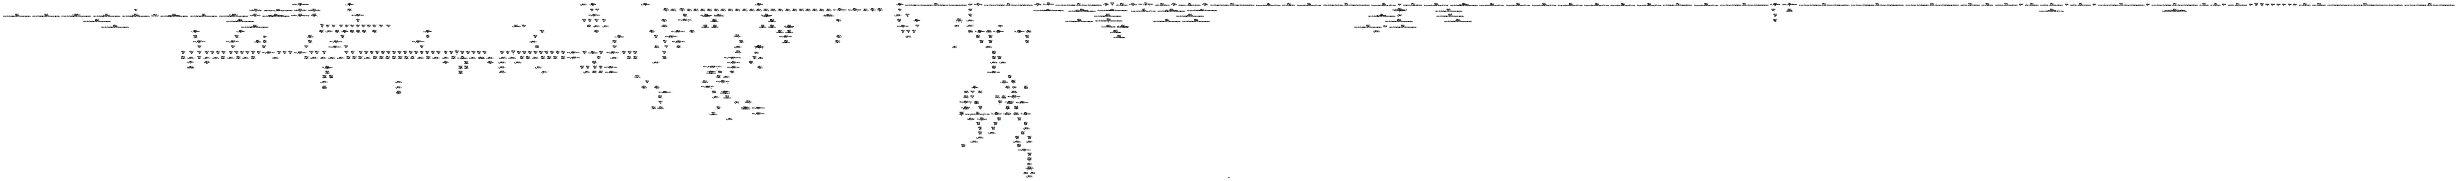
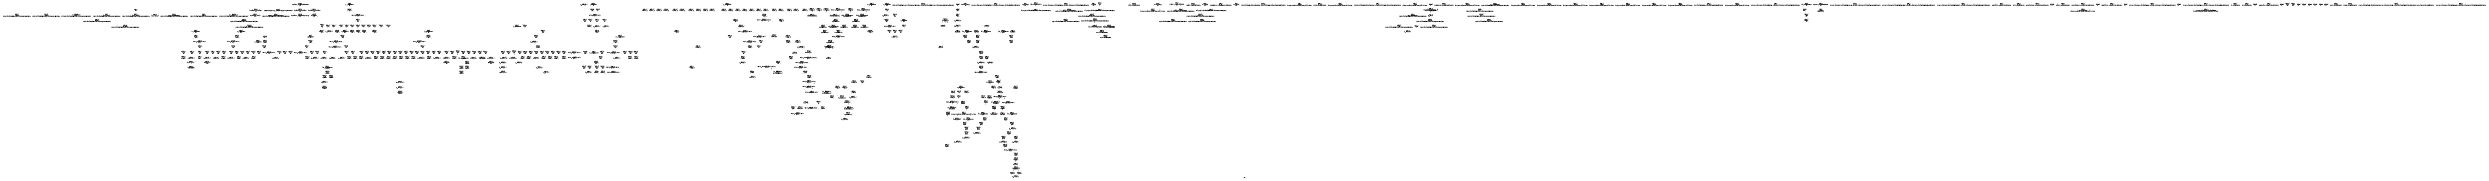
(723, 10) -> none
